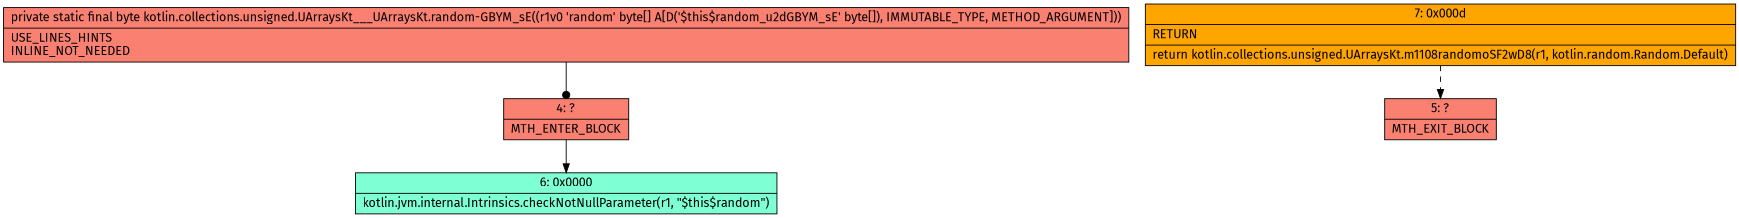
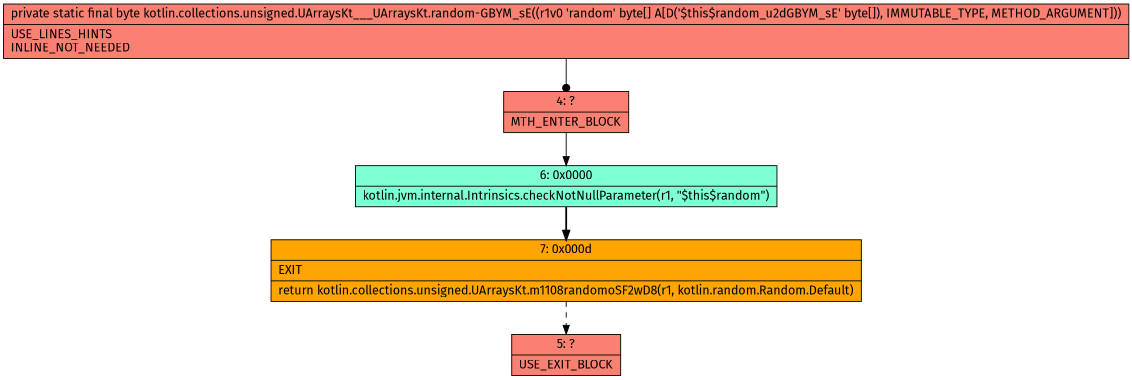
(1175, 34) -> (291, 270)
(1440, 129) -> (566, 365)
none -> (566, 219)
